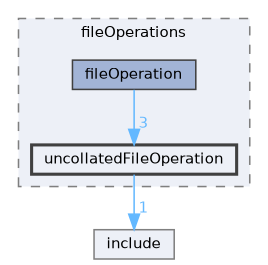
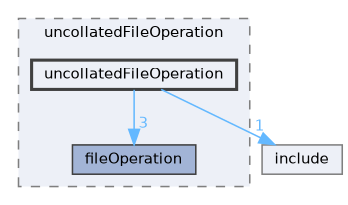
(134, 33) -> (134, 33)
(134, 110) -> (134, 110)
